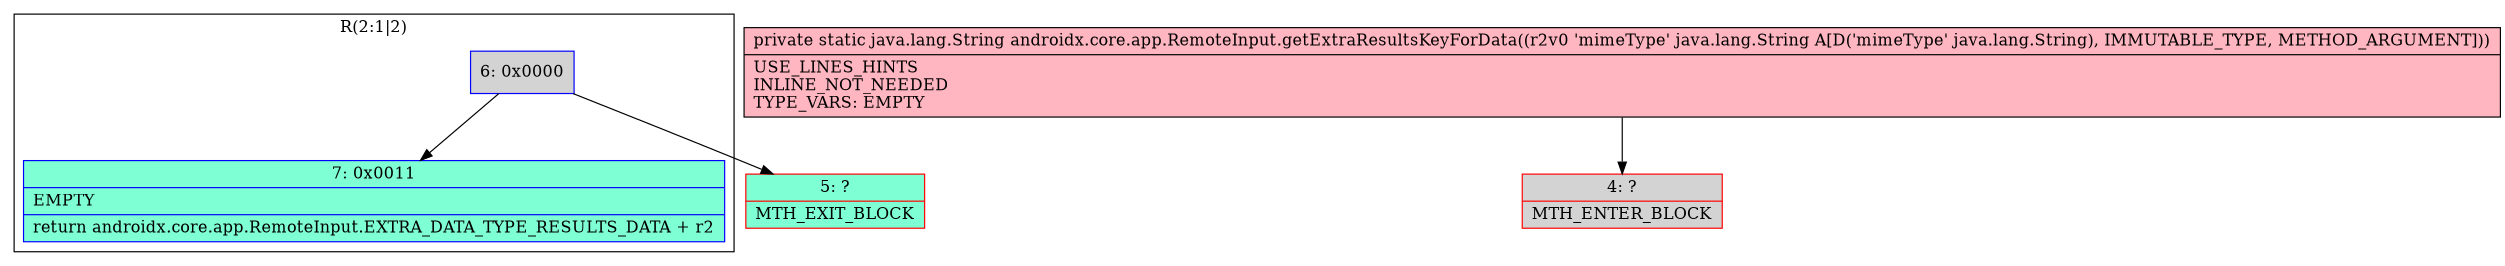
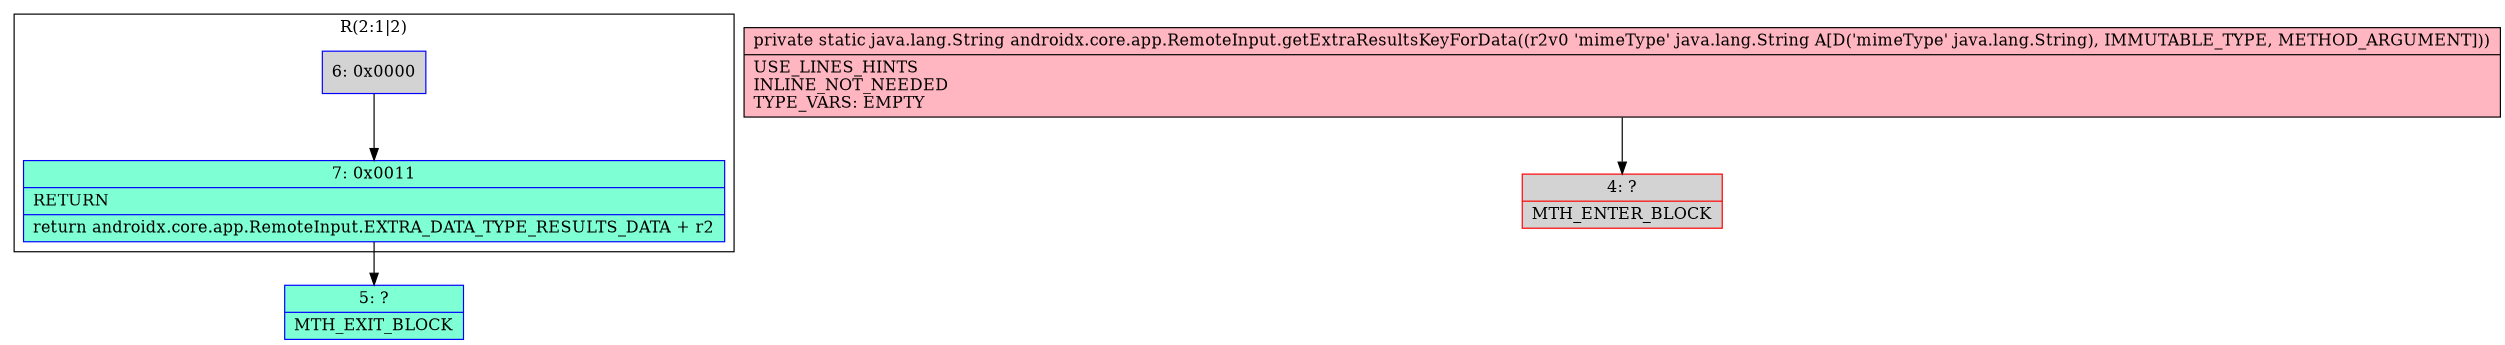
(668, 131) -> (374, 259)
(64, 201) -> (71, 201)
(835, 201) -> (374, 312)
